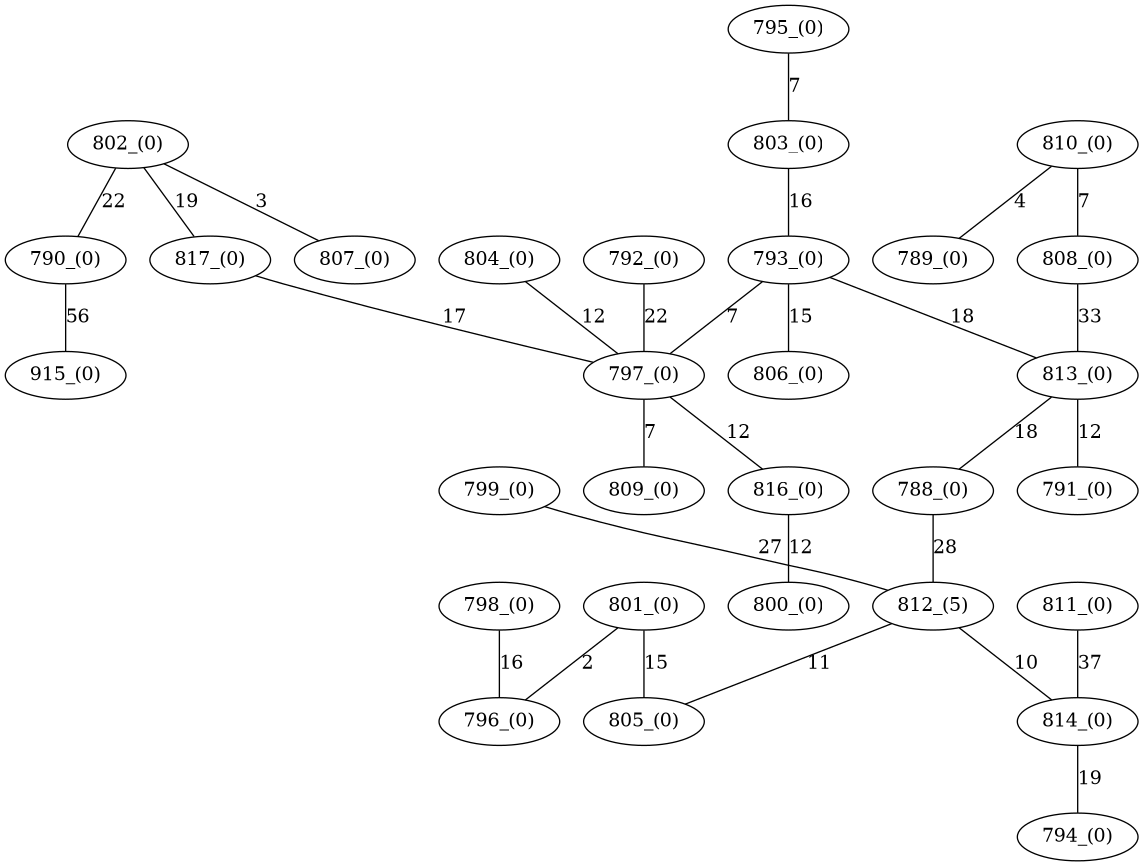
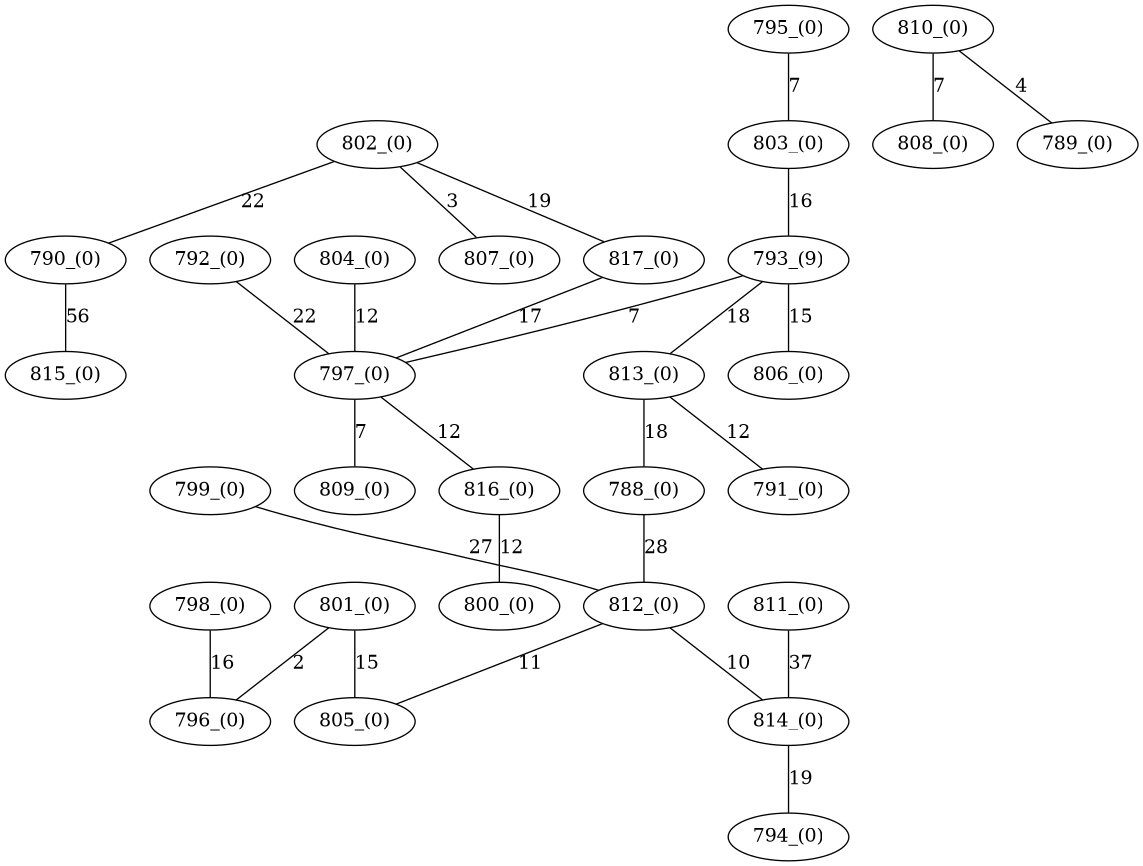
(789, 260) -> (789, 260)
(1078, 318) -> none
(66, 375) -> (66, 375)
(933, 606) -> (644, 606)
